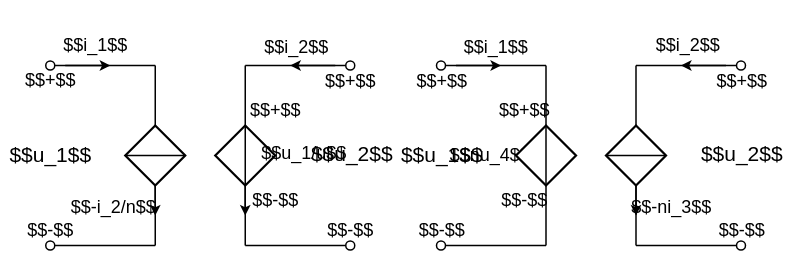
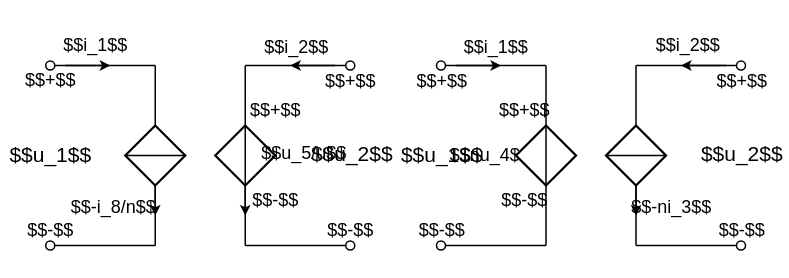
(305, 154) -> (305, 154)
(114, 208) -> (114, 208)
